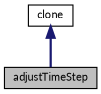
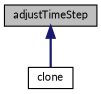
(51, 53) -> (51, 53)
